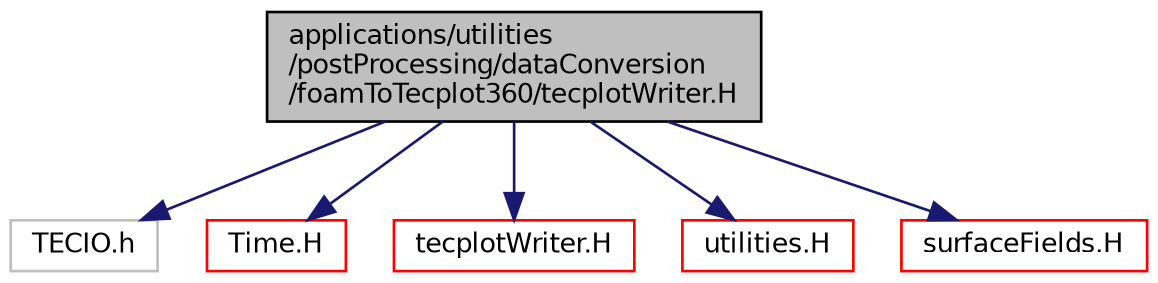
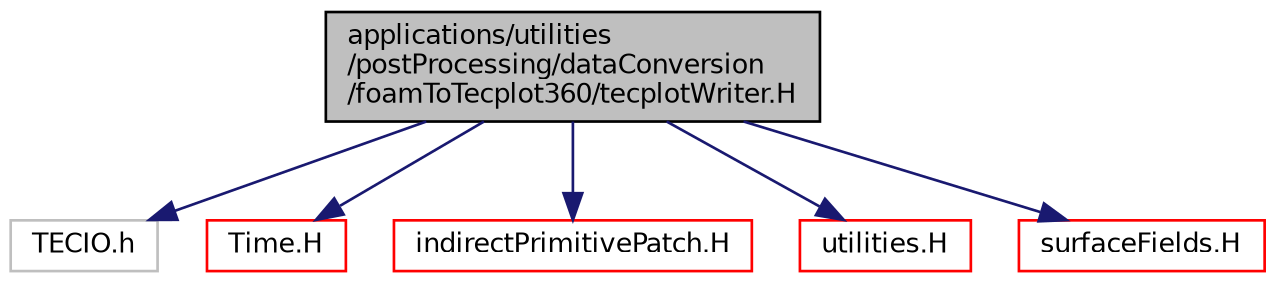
(514, 246) -> (573, 246)
